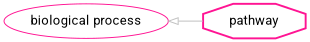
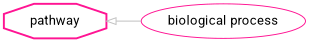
(191, 21) -> (128, 21)
